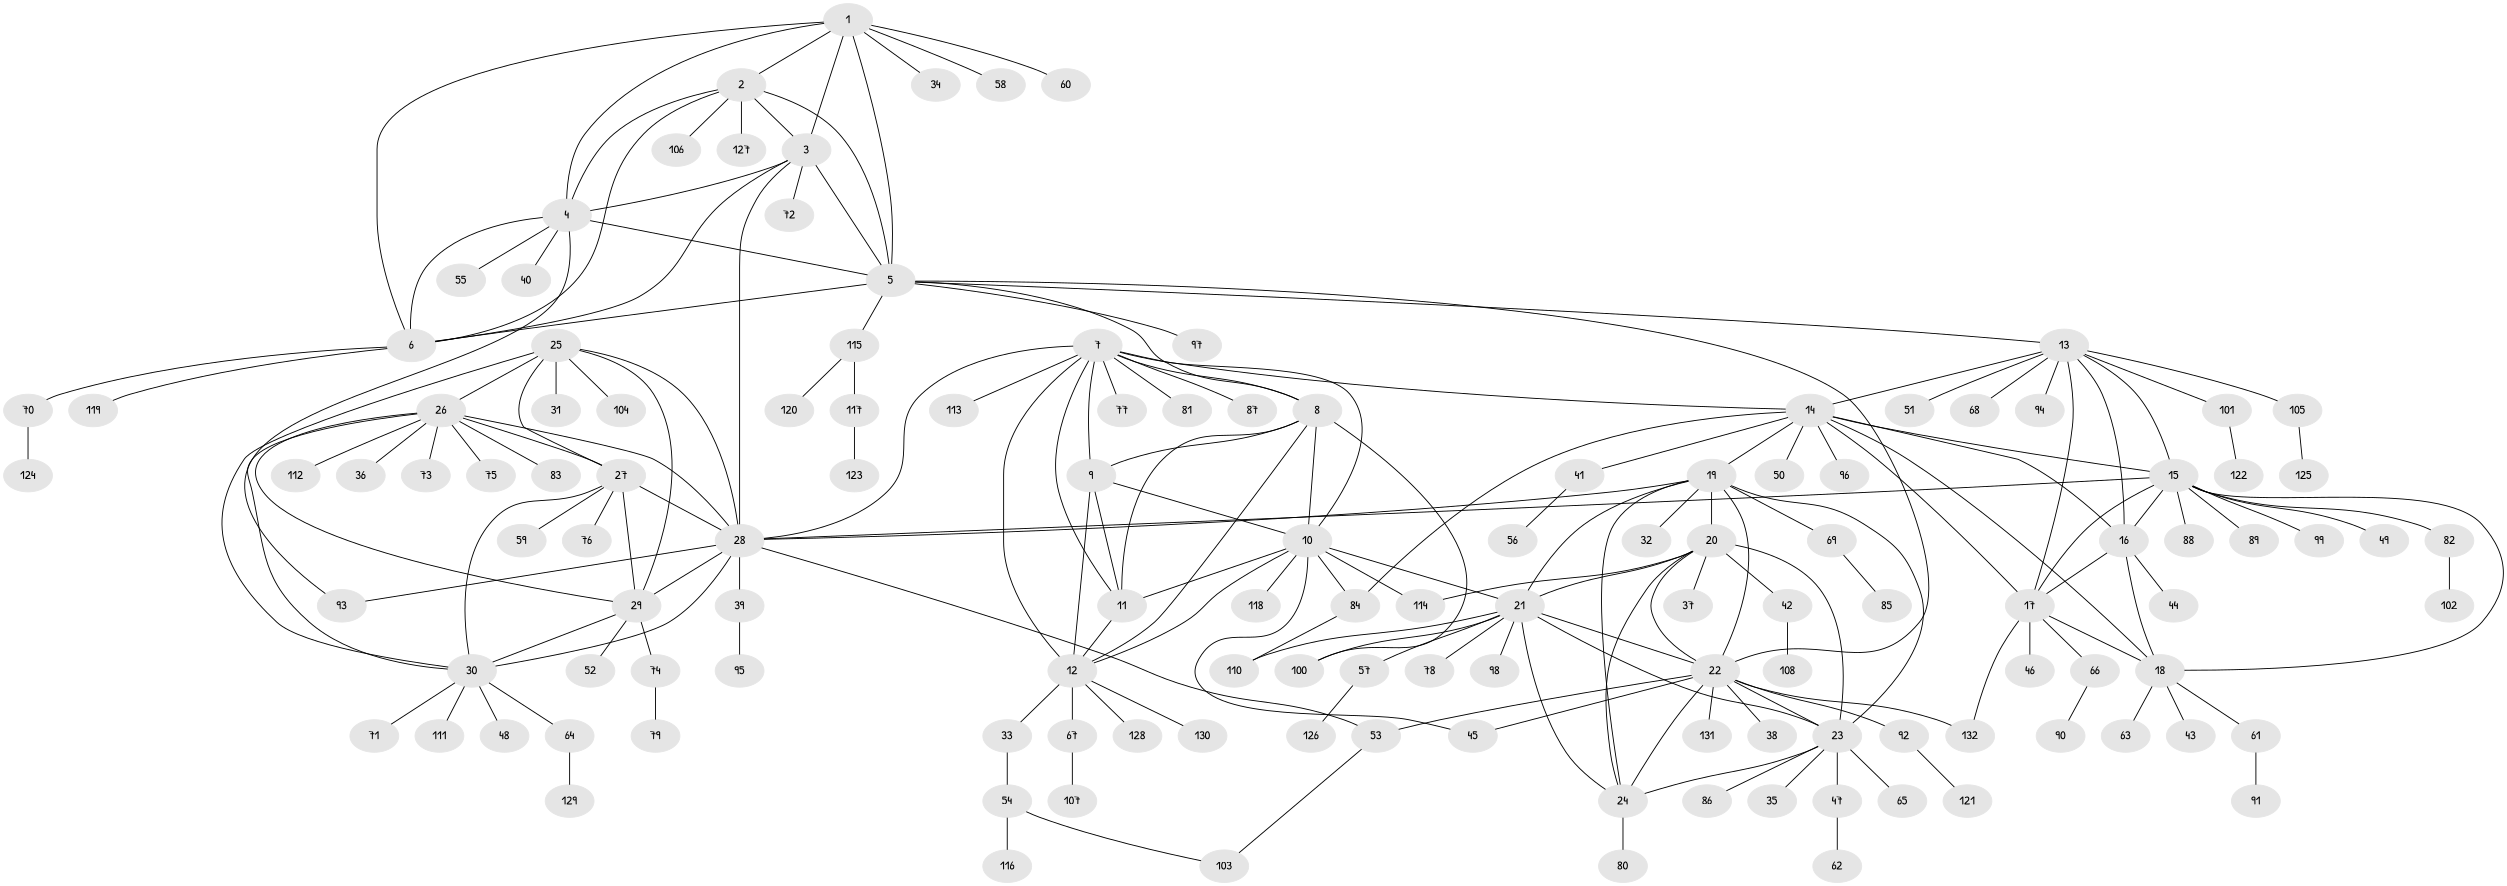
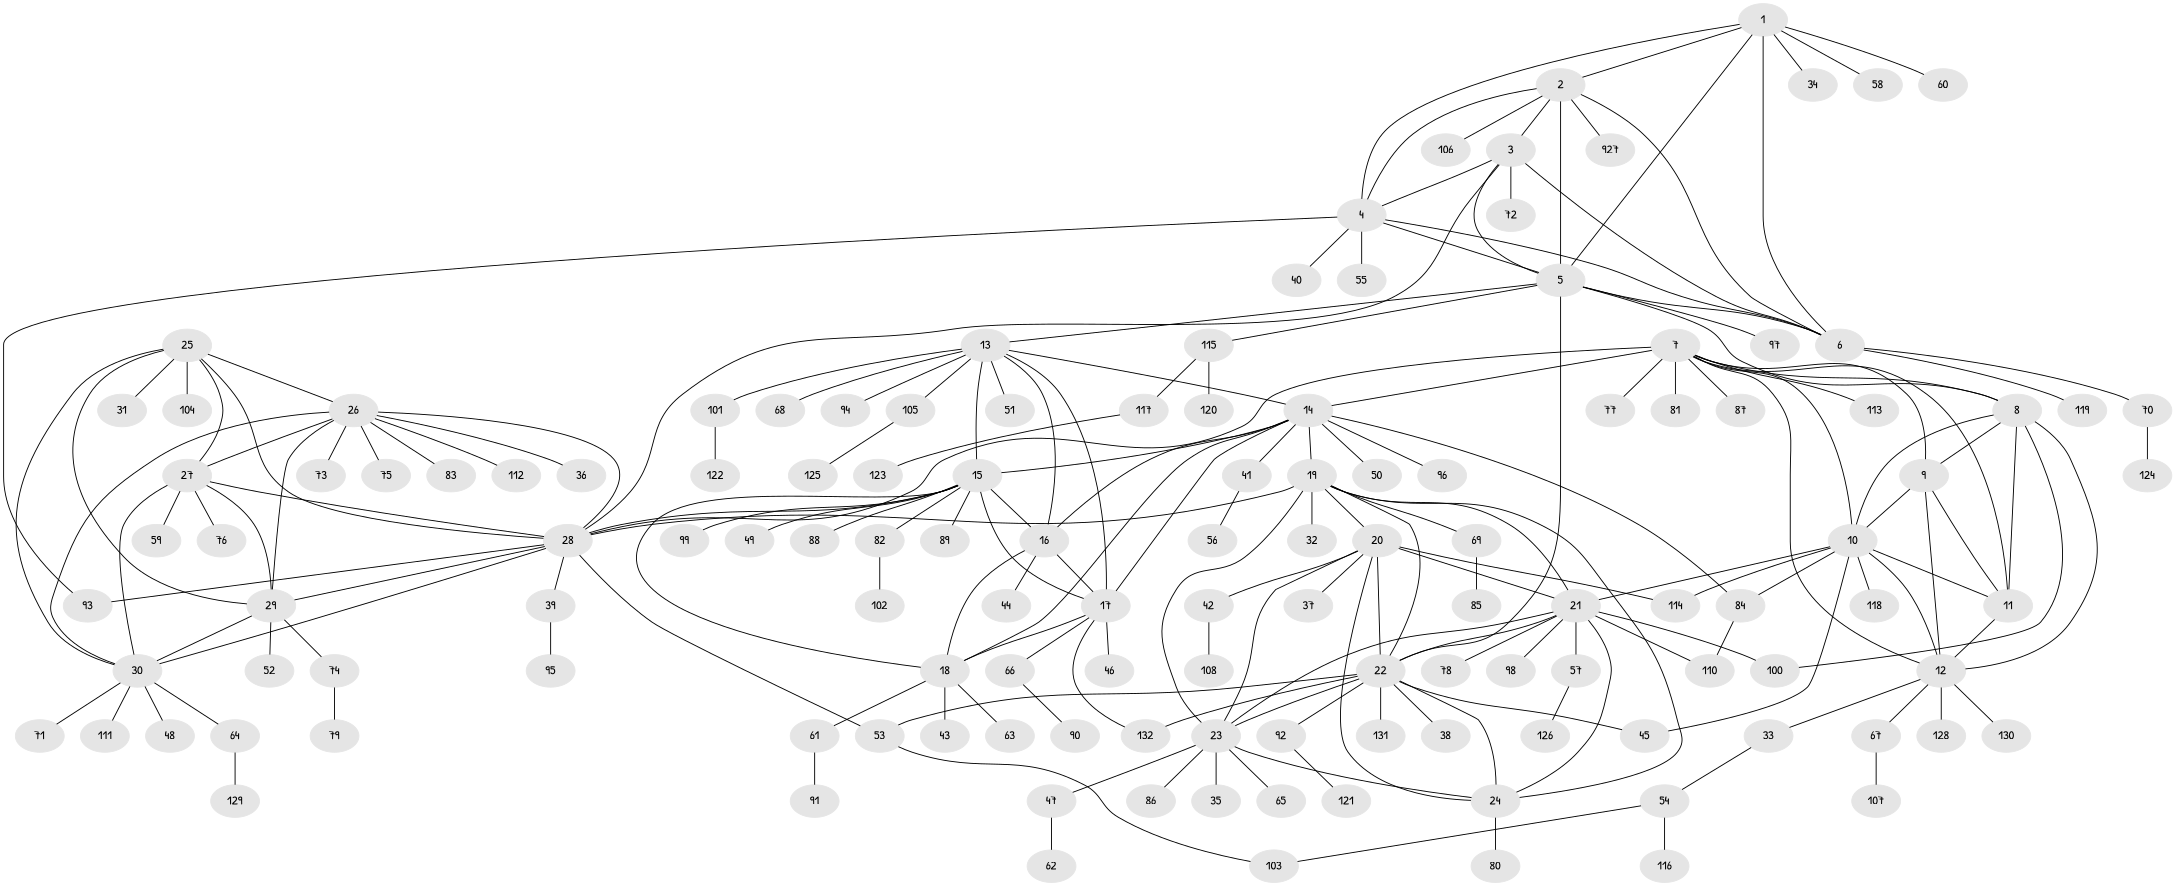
(827, 85) -> none
(741, 150) -> (1610, 150)
